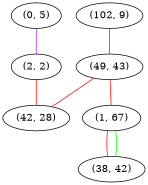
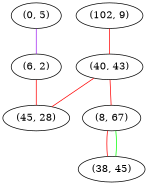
(36, 67) -> (36, 67)
(110, 67) -> (110, 67)
(36, 118) -> (36, 118)
(112, 118) -> (112, 118)
(112, 169) -> (112, 169)
